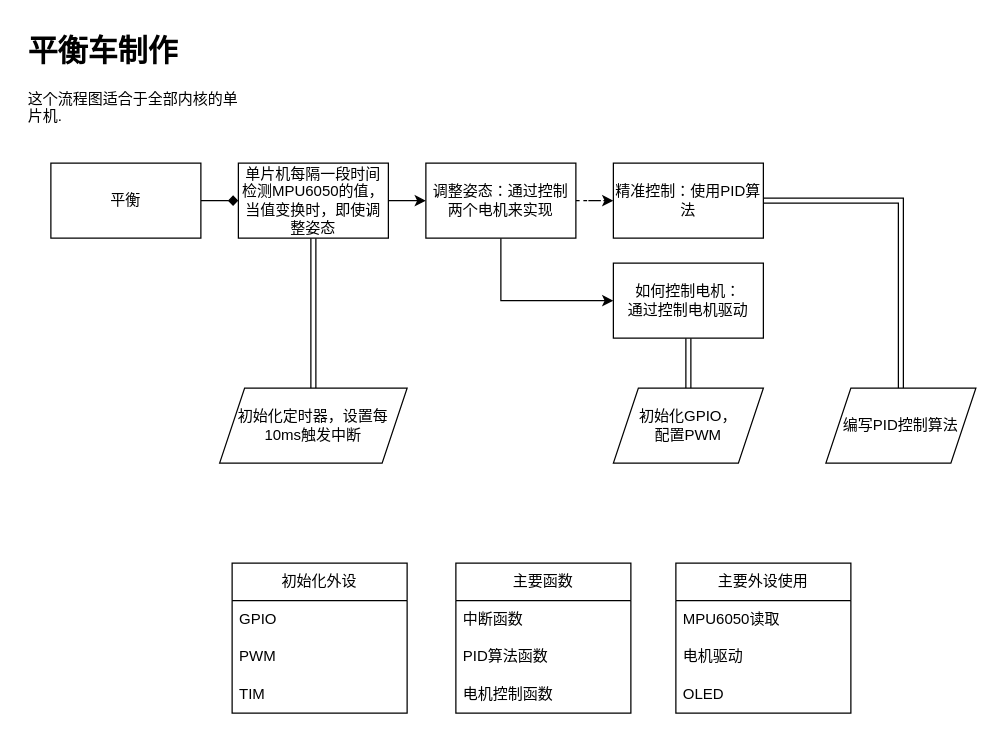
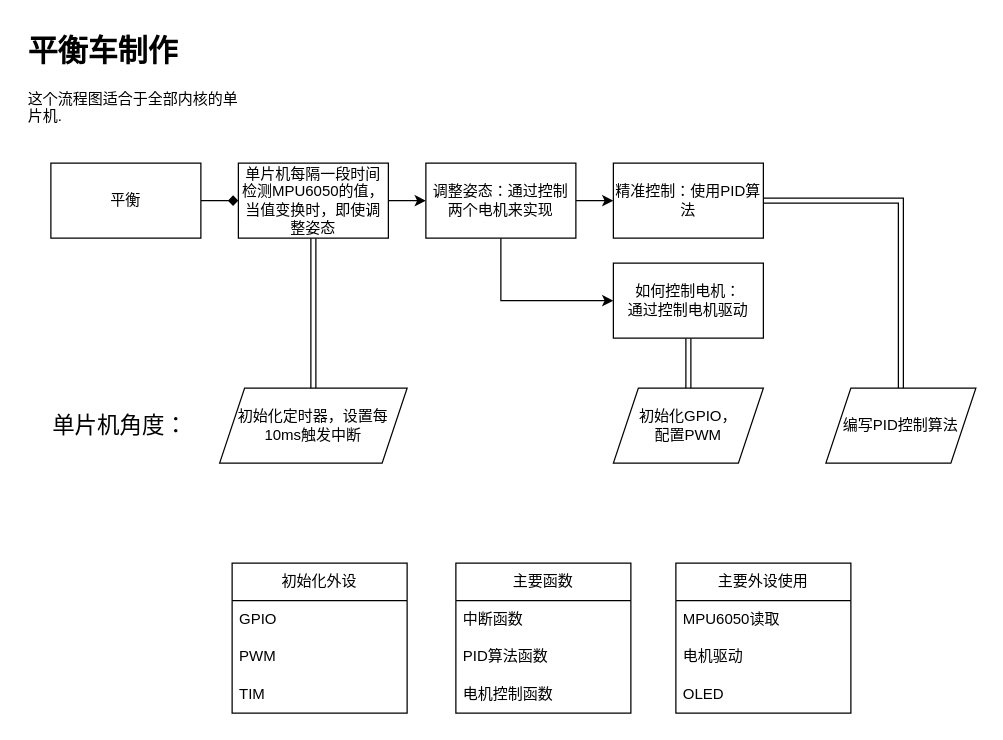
(583, 201) -> (583, 201)
none -> (119, 426)
